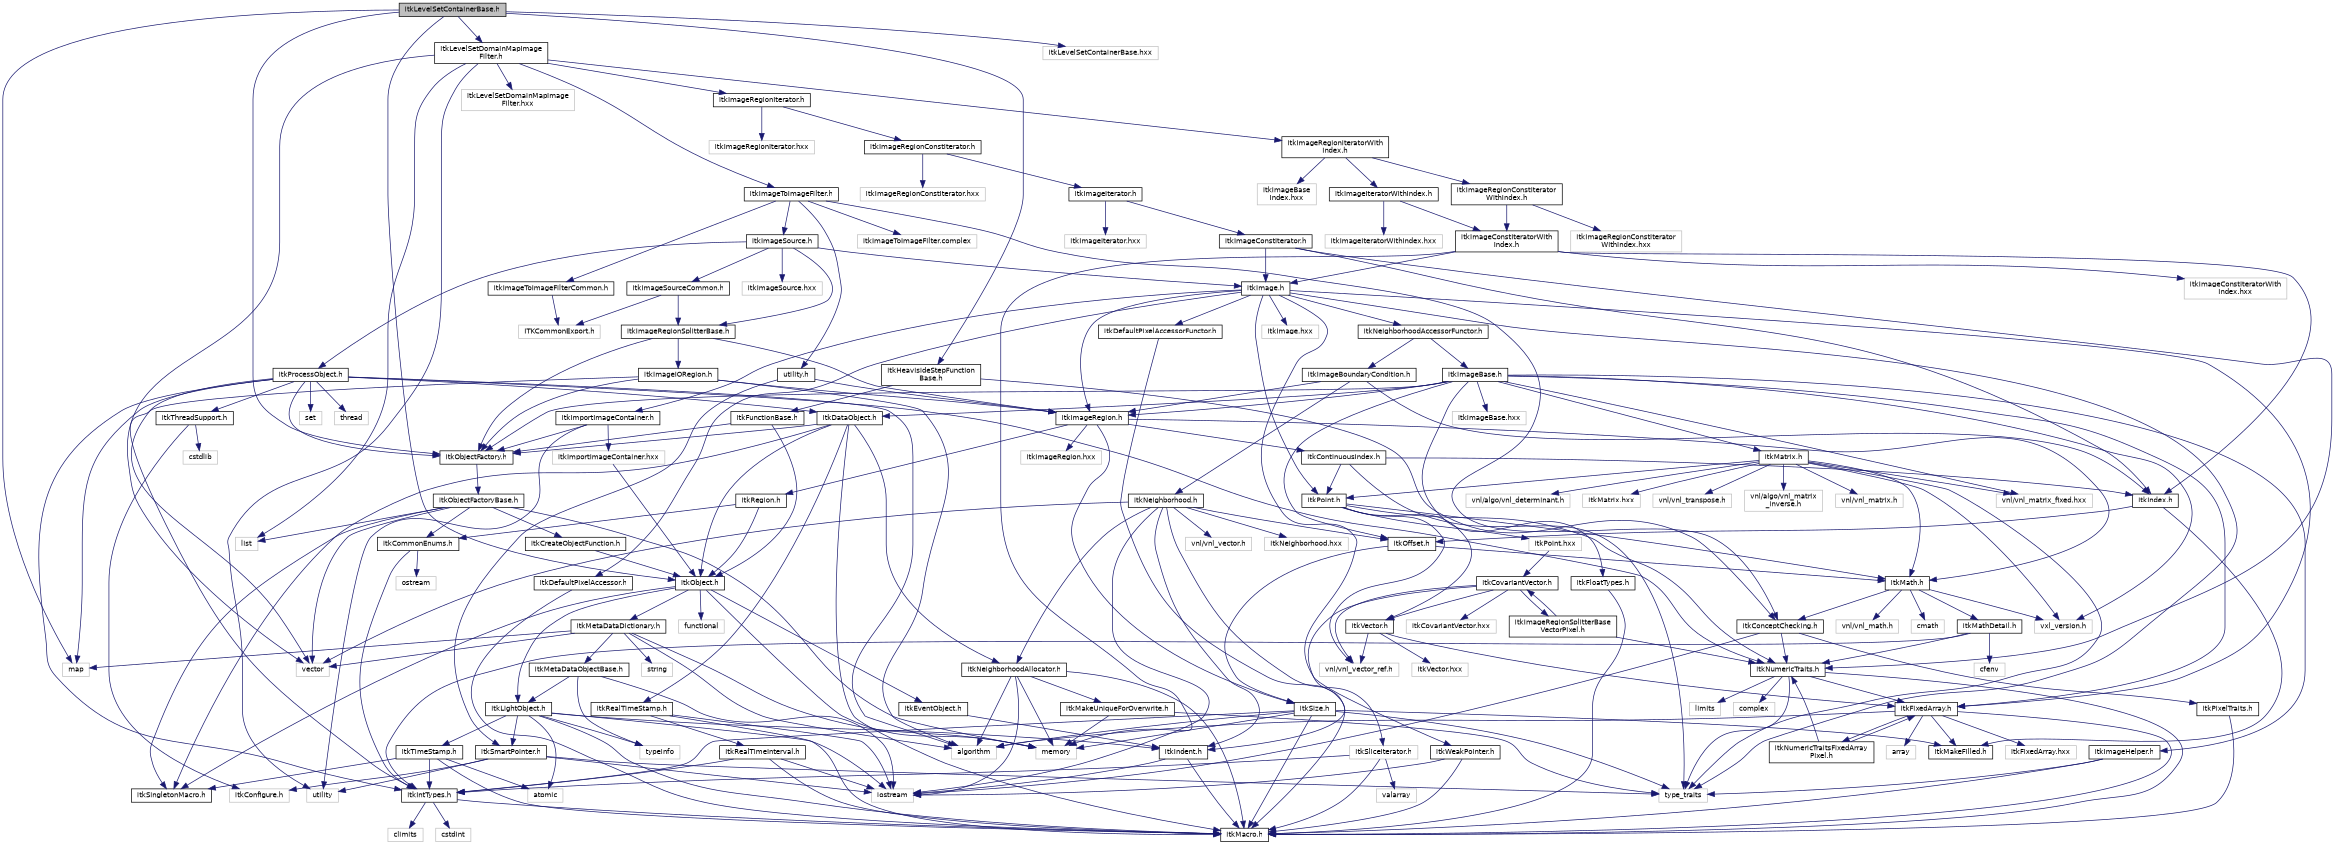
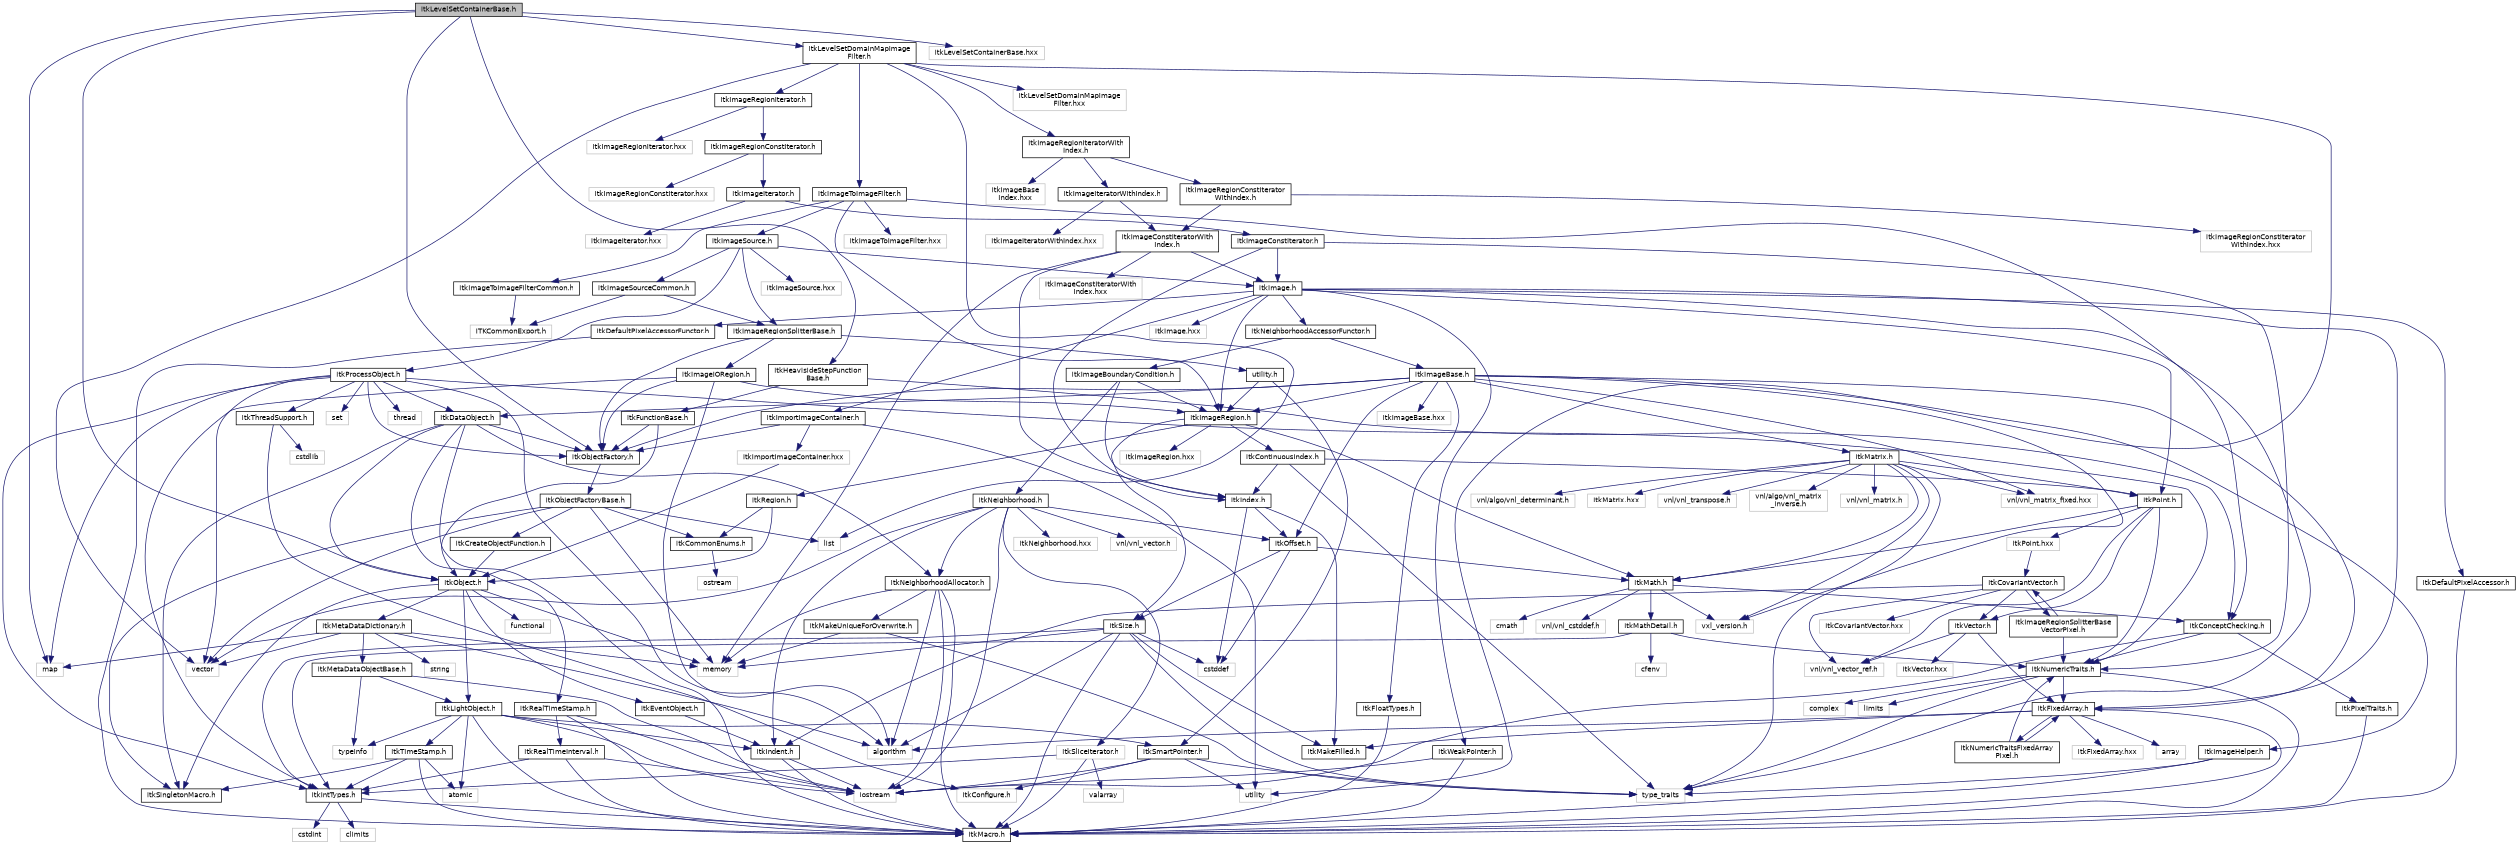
(917, 241) -> (895, 241)
(1867, 627) -> (1571, 627)
(361, 669) -> none
none -> (1217, 670)
